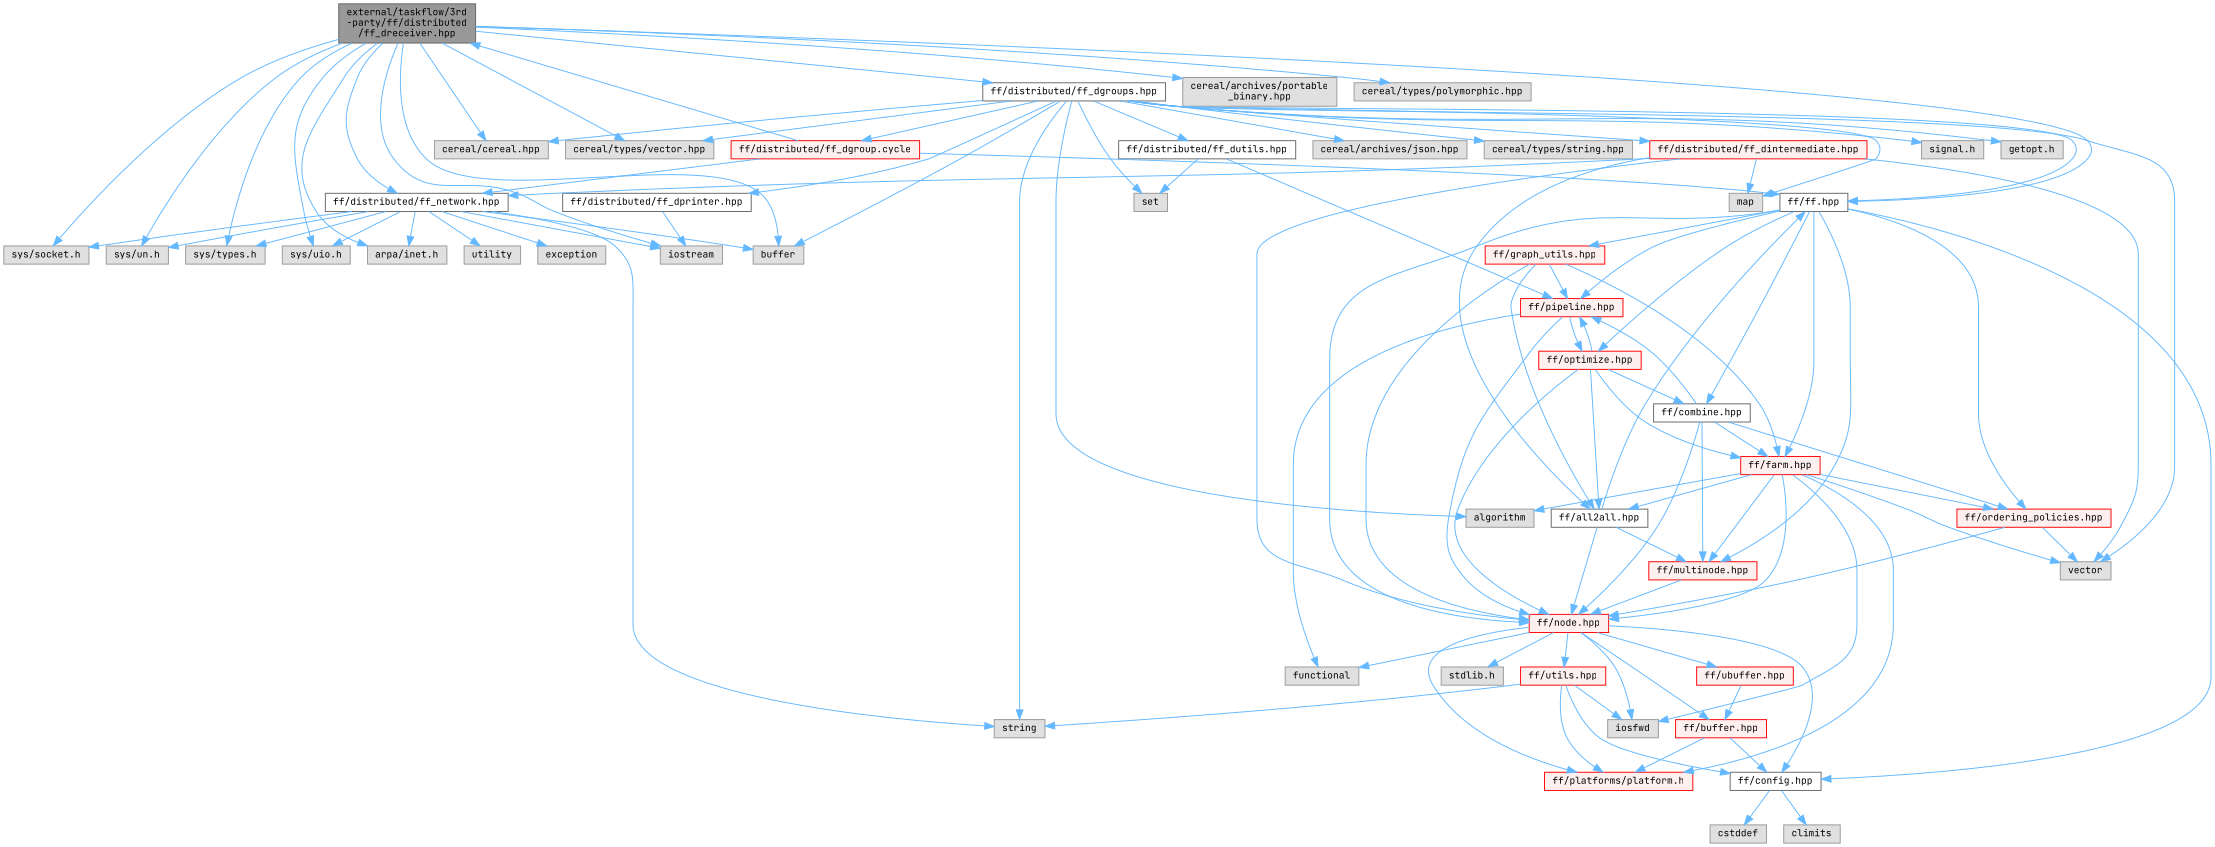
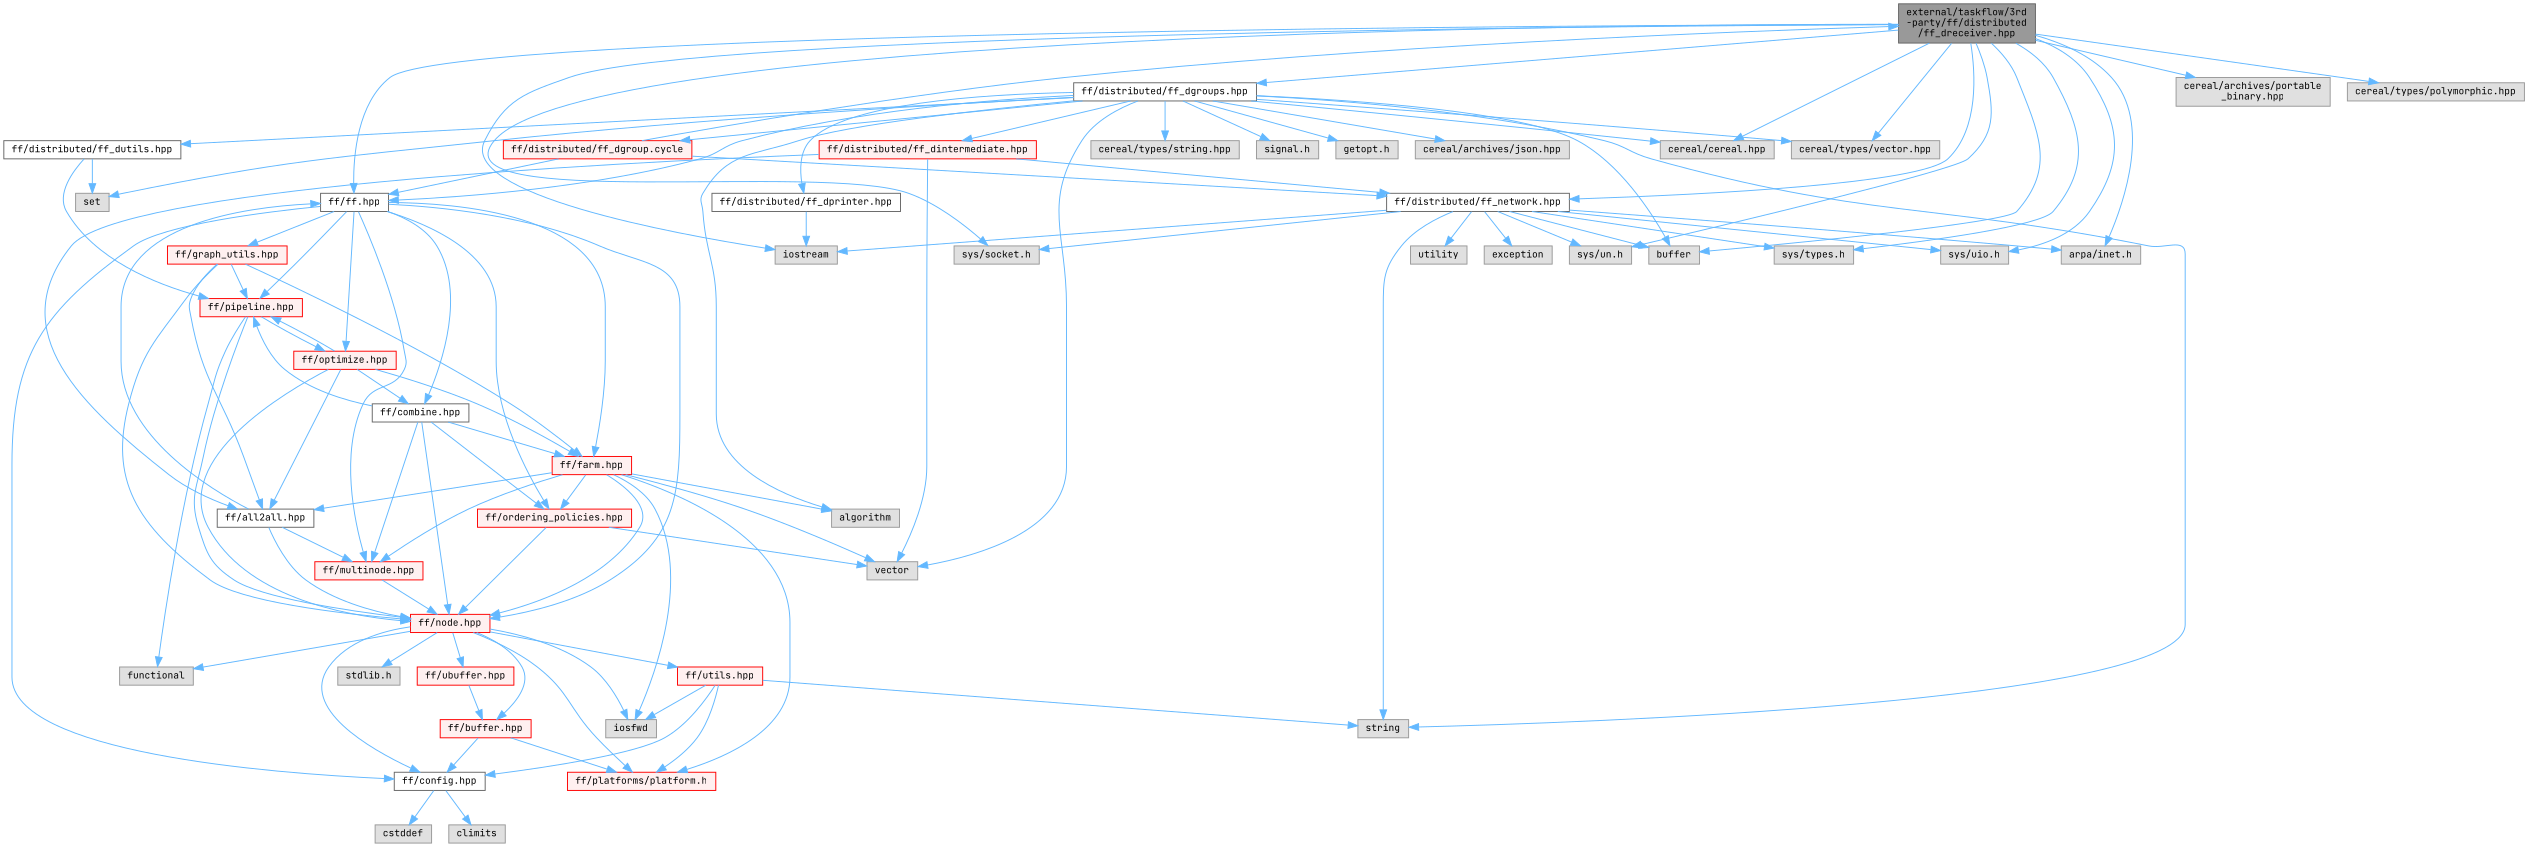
(1746, 202) -> none
(1257, 315) -> none
